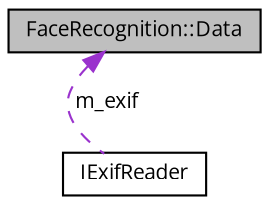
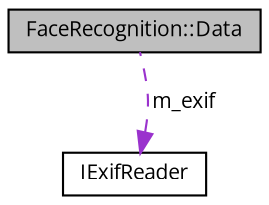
(70, 114) -> (147, 92)
